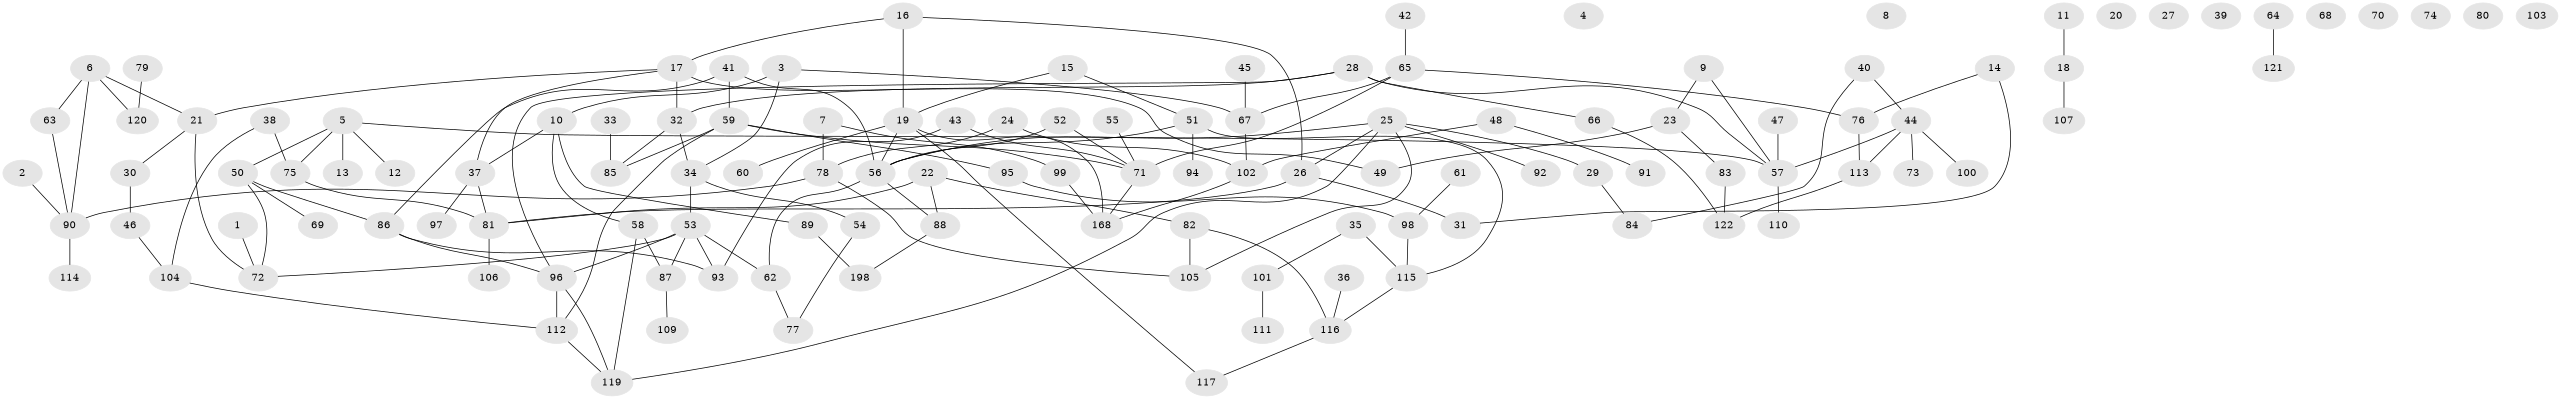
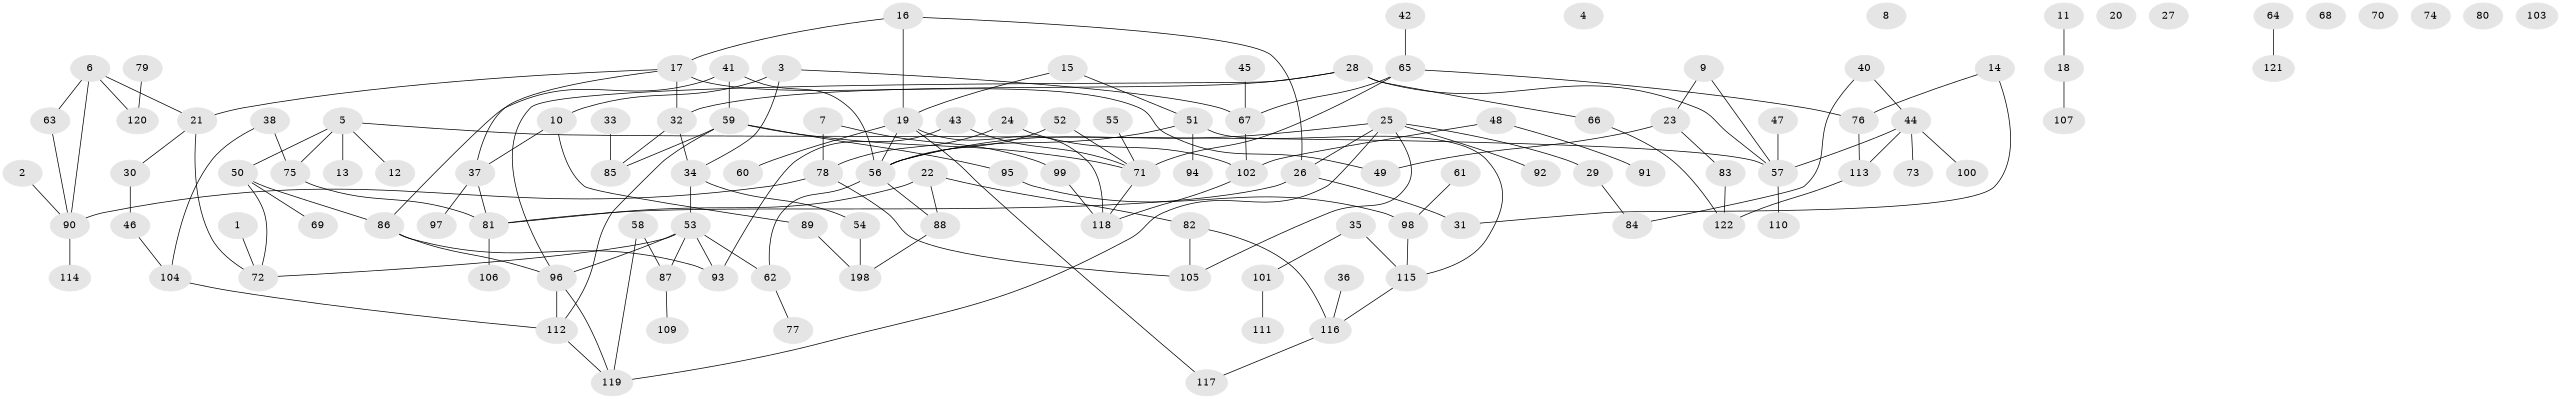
(2221, 16) -> none
(565, 193) -> none
(1102, 226) -> (1102, 226)
(825, 277) -> (860, 252)
